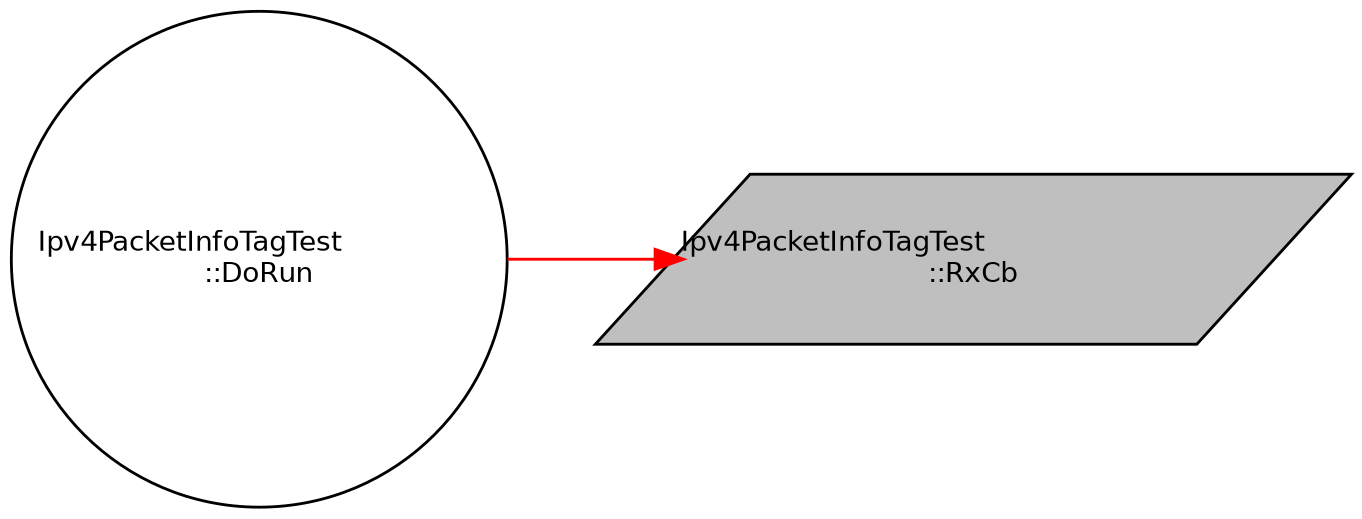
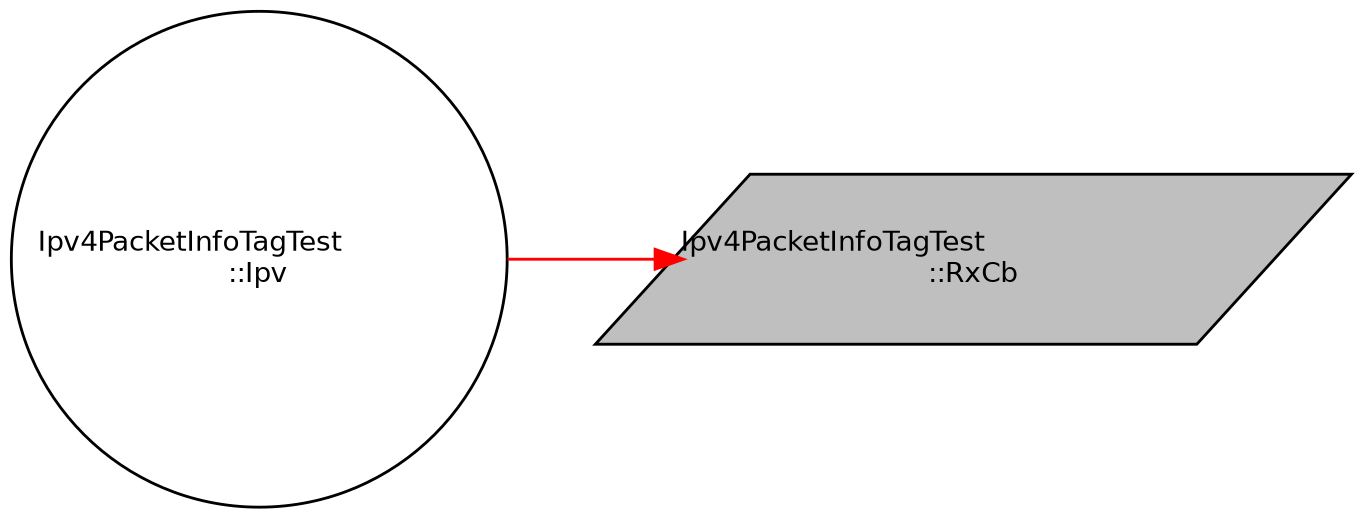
(259, 259) -> (259, 259)
